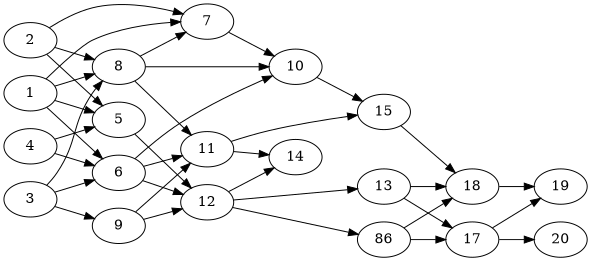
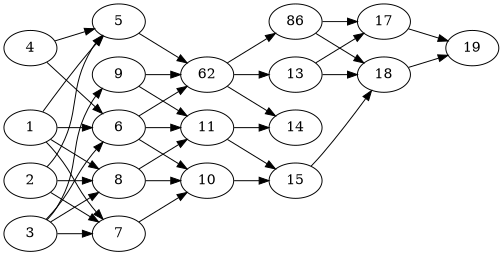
(159, 46) -> (70, 234)
(207, 202) -> (207, 75)
(561, 240) -> none
